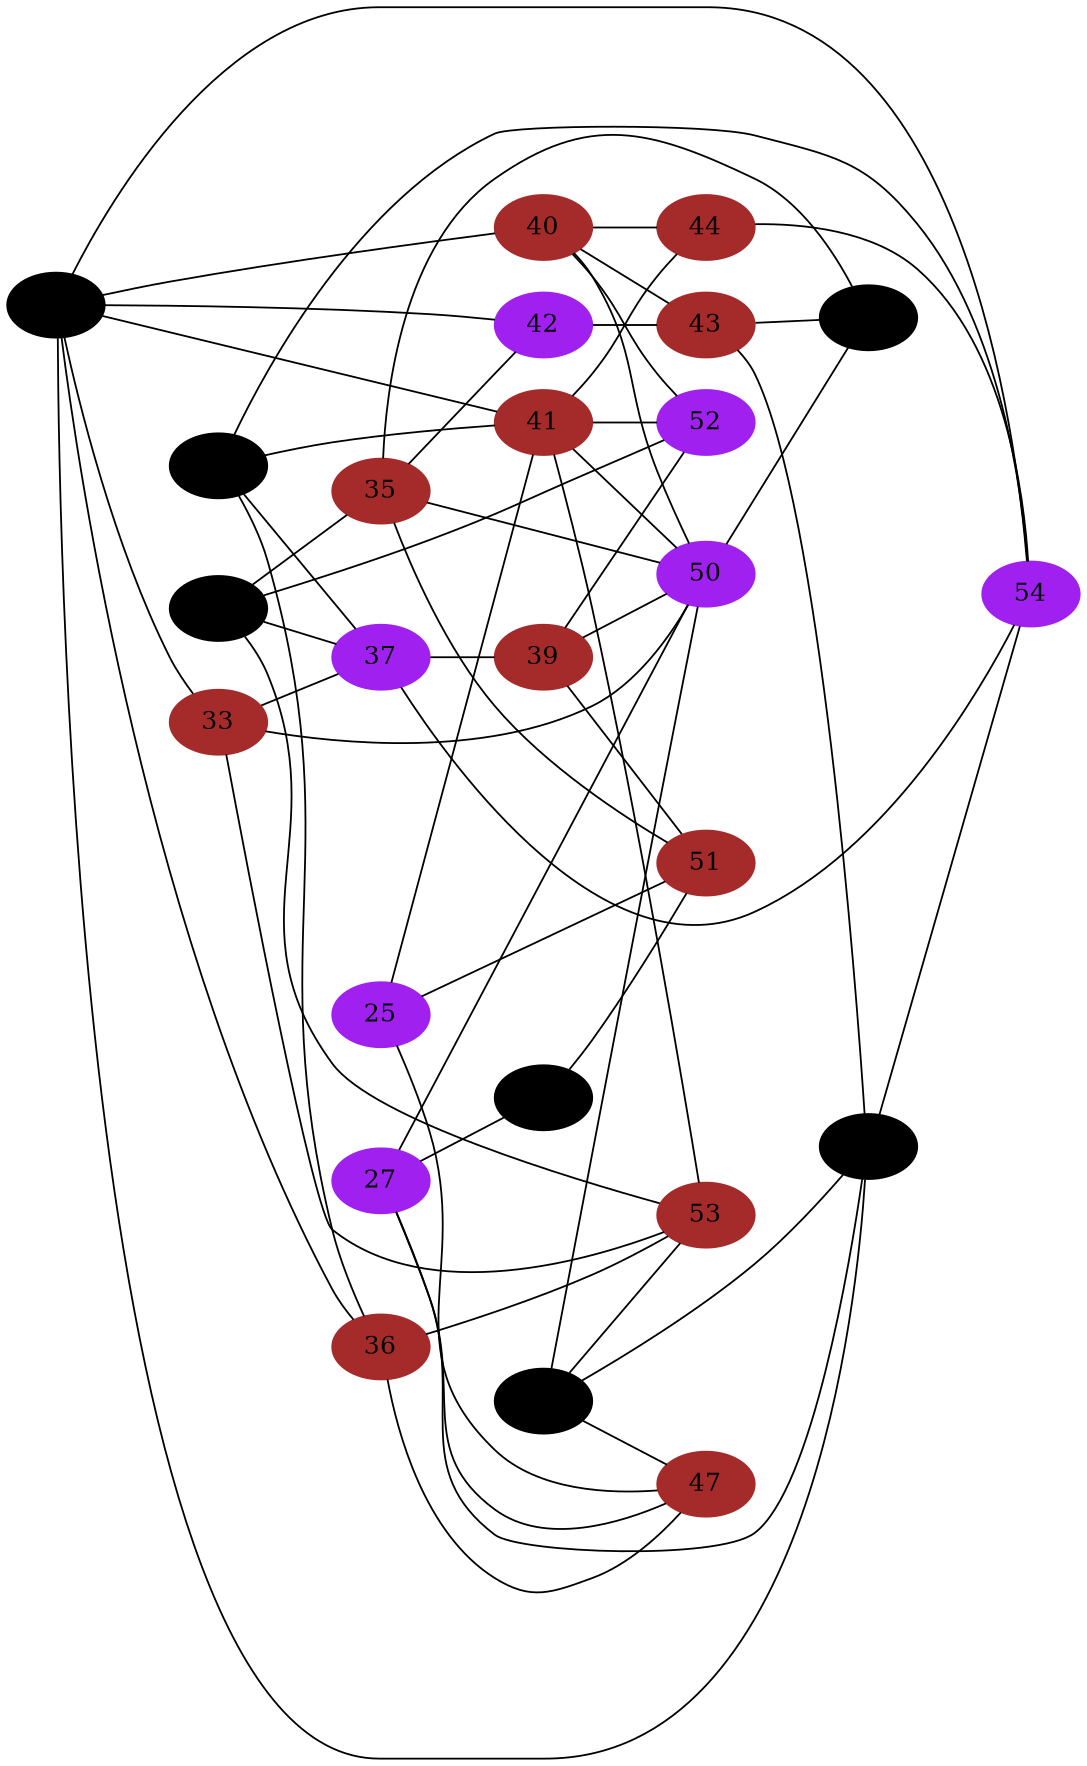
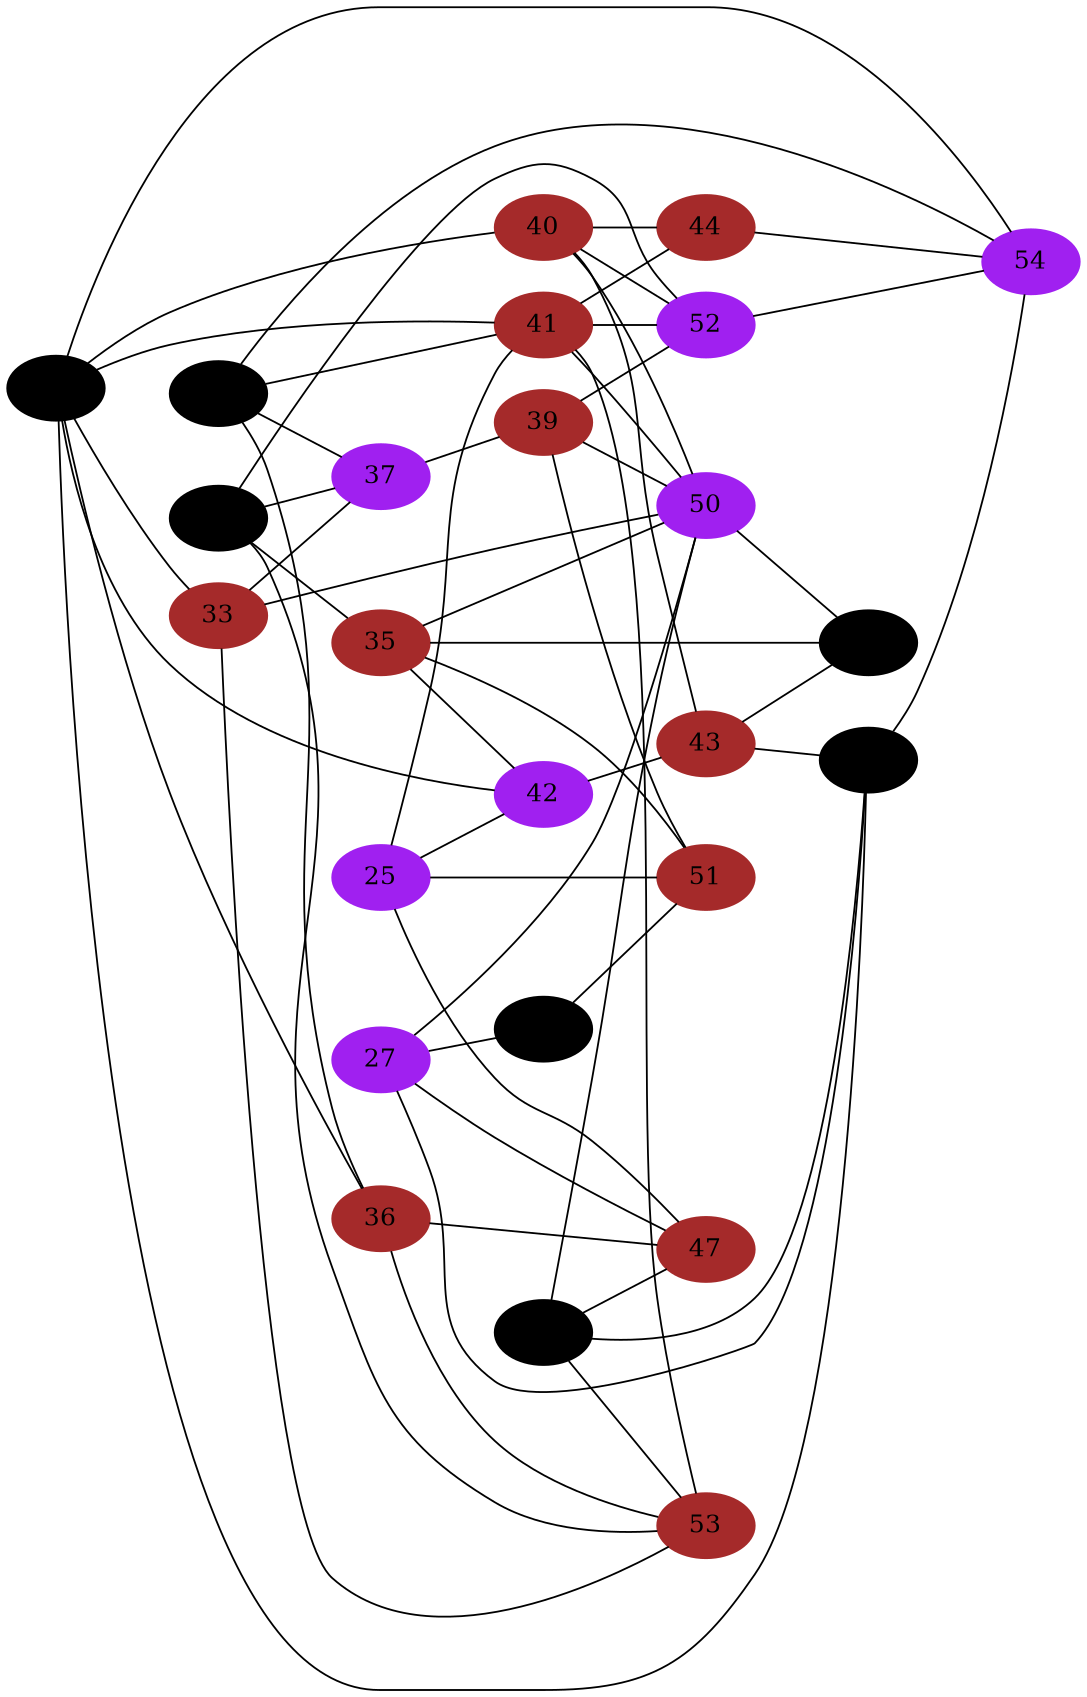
none -> (462, 836)
(726, 919) -> (869, 293)
